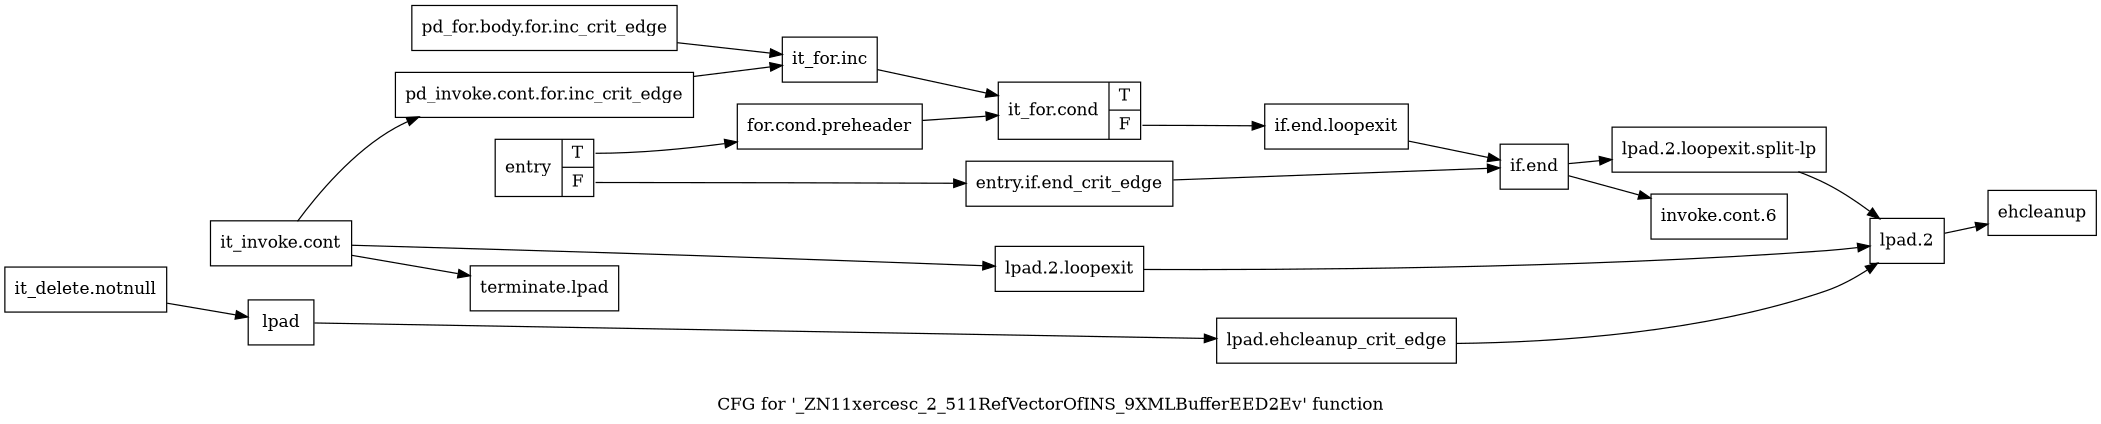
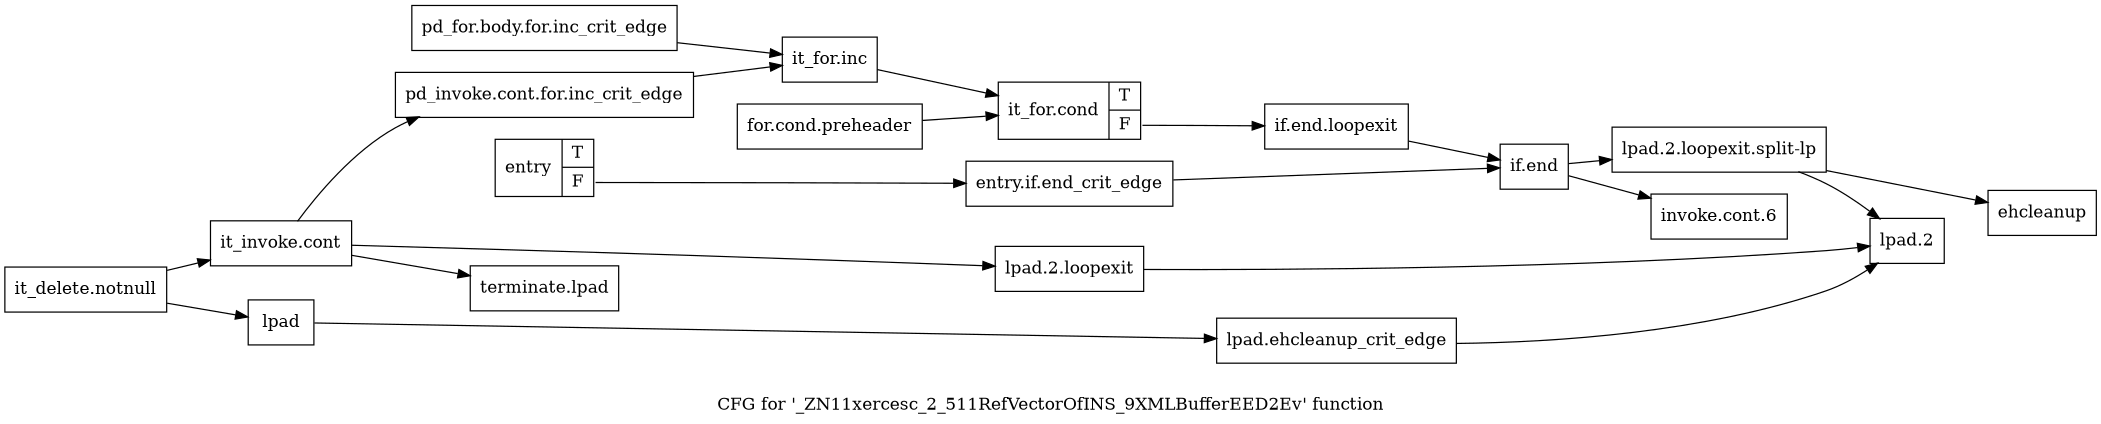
(660, 150) -> none
(1960, 230) -> (1901, 185)
none -> (183, 267)
